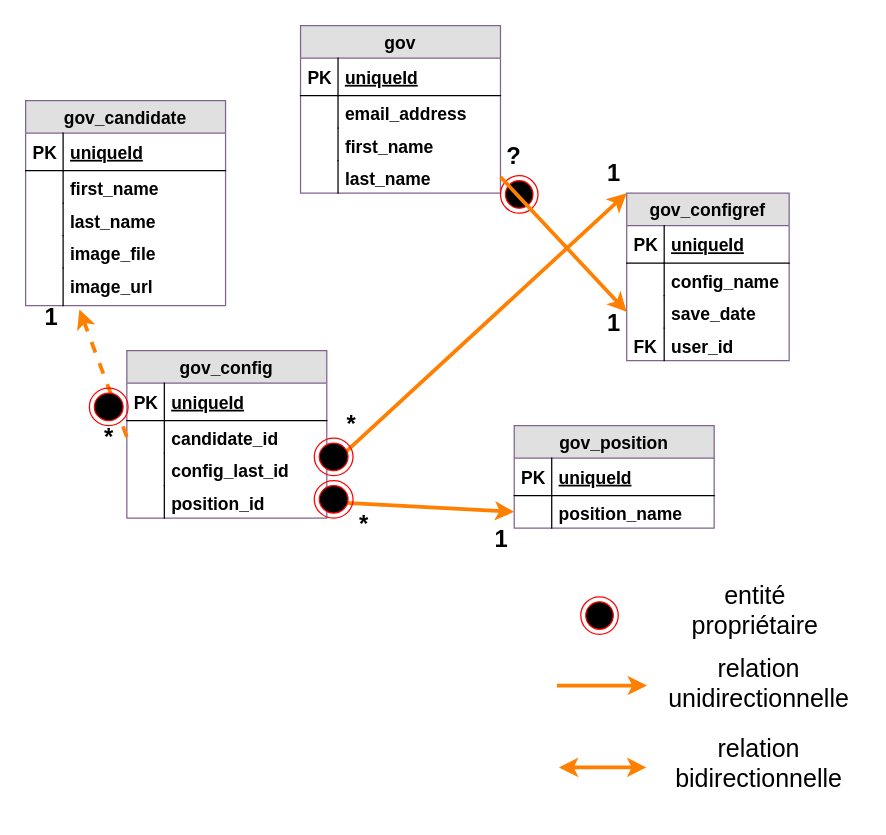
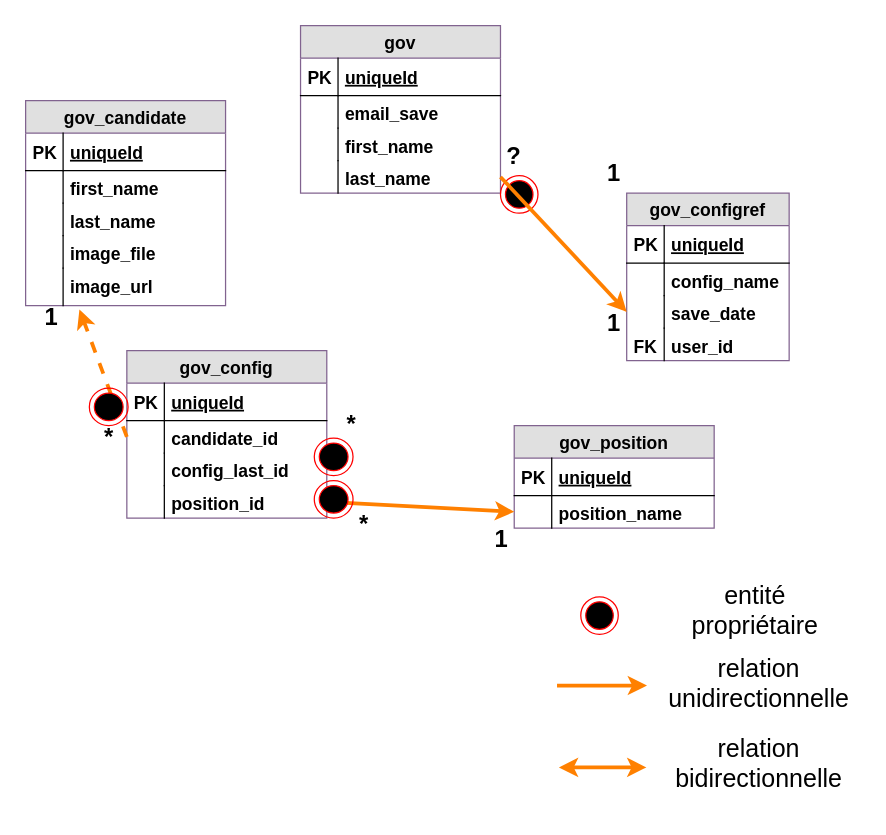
(404, 114) -> (389, 114)
(481, 328) -> none
